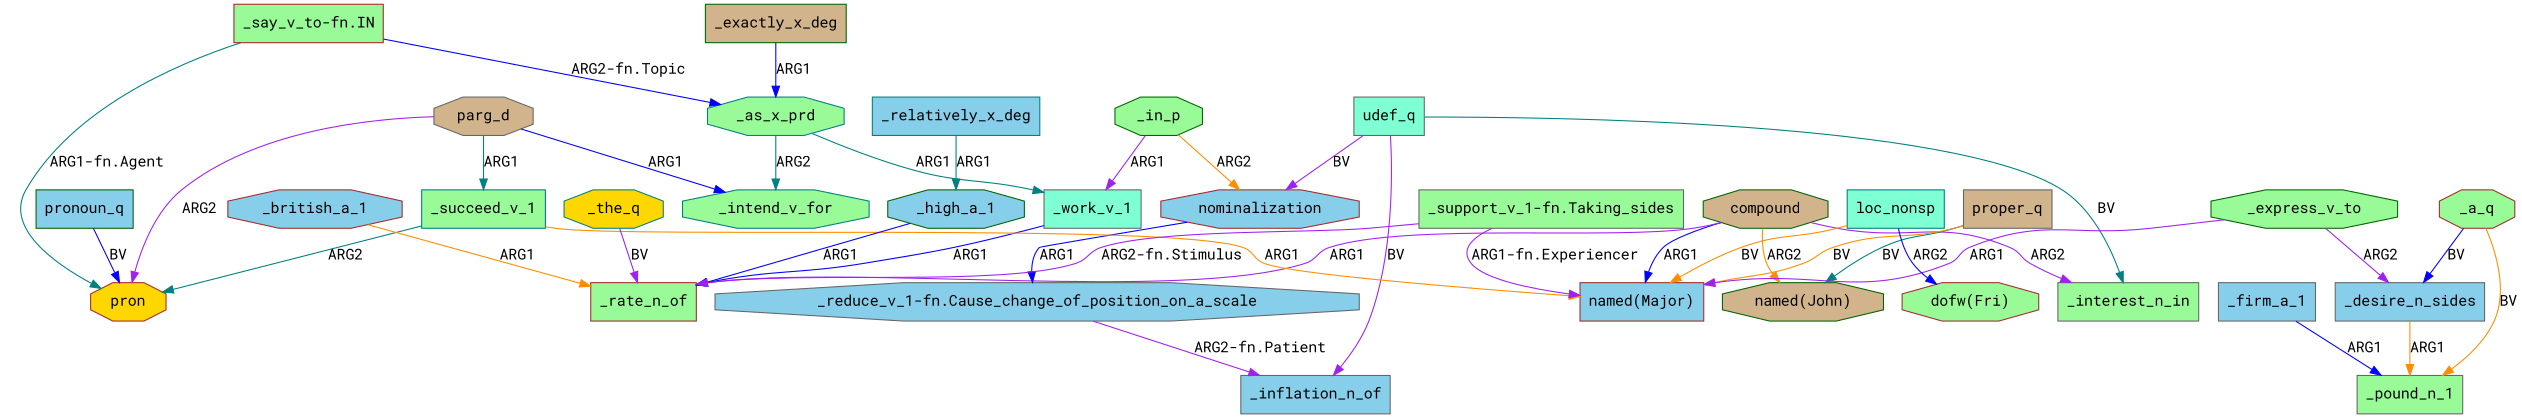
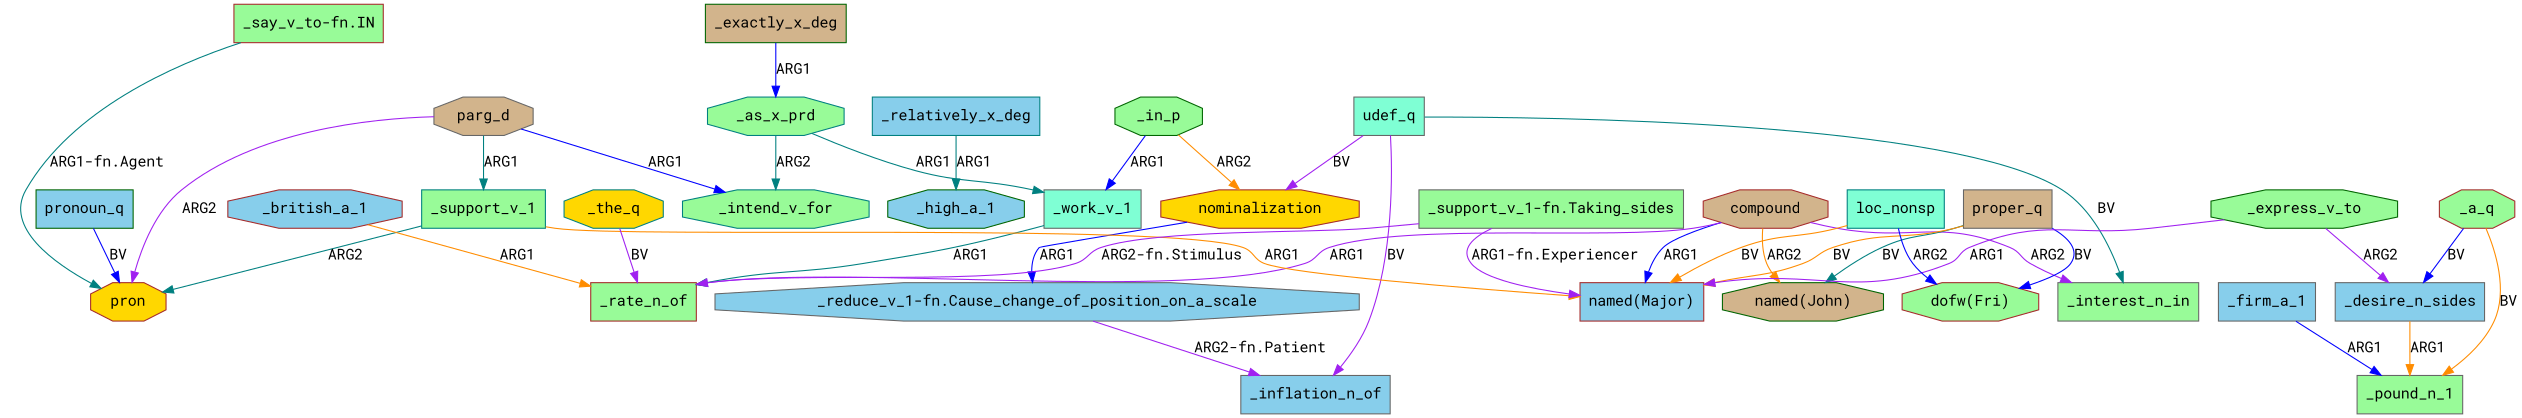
(547, 71) -> none
(1129, 158) -> (1129, 158)
(484, 209) -> (484, 209)
(1260, 209) -> (1260, 209)
(1766, 209) -> (1766, 209)
(808, 253) -> none
(877, 261) -> (877, 261)
none -> (2070, 264)
